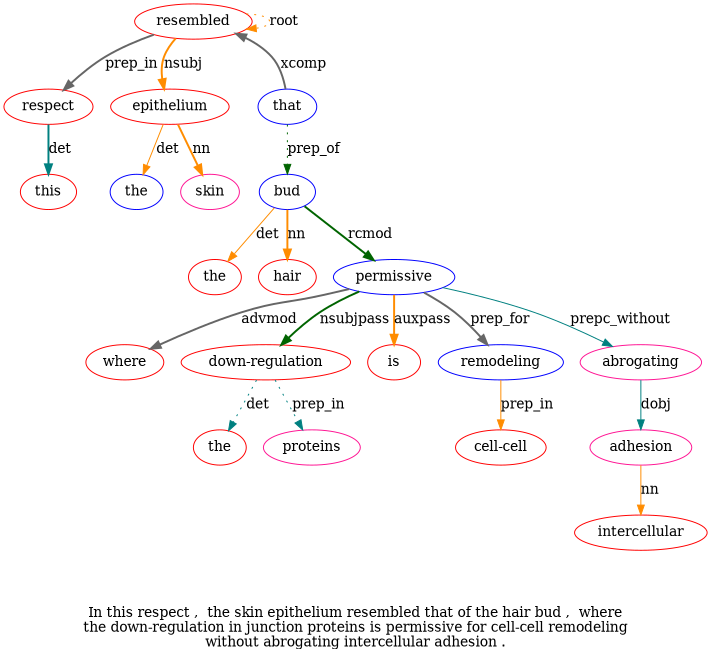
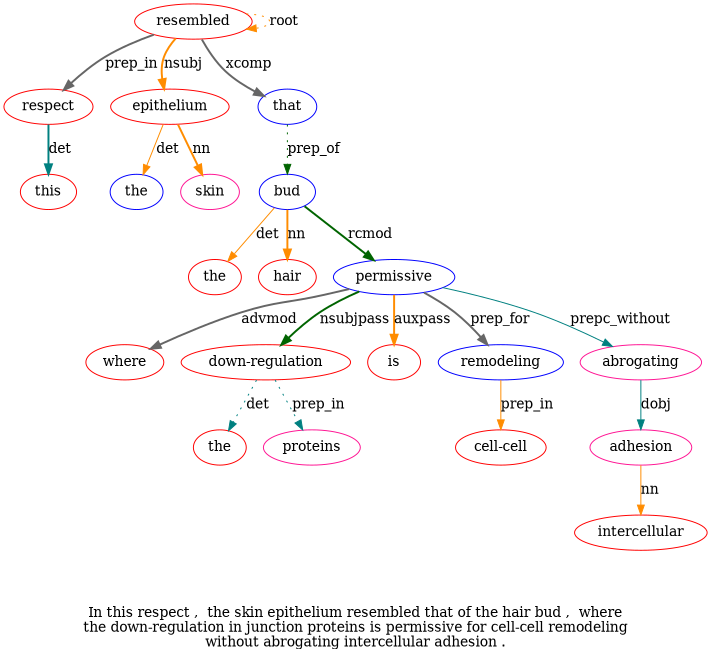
(273, 58) -> (224, 70)
